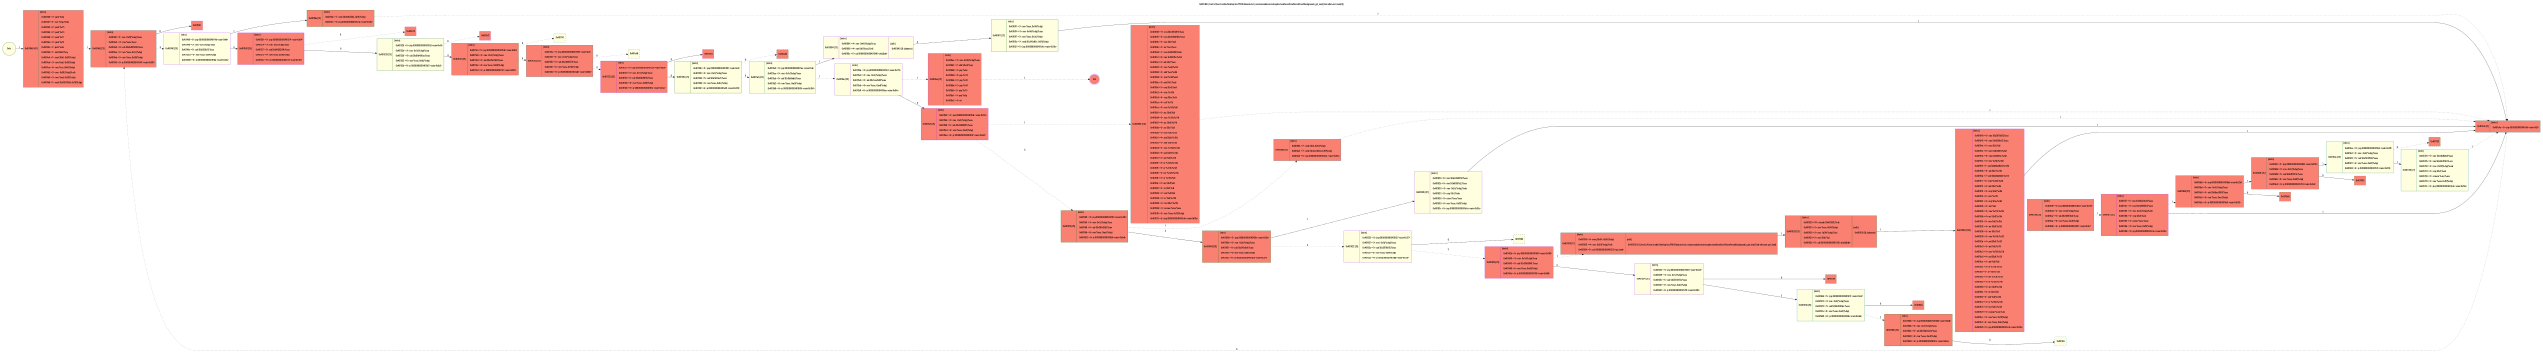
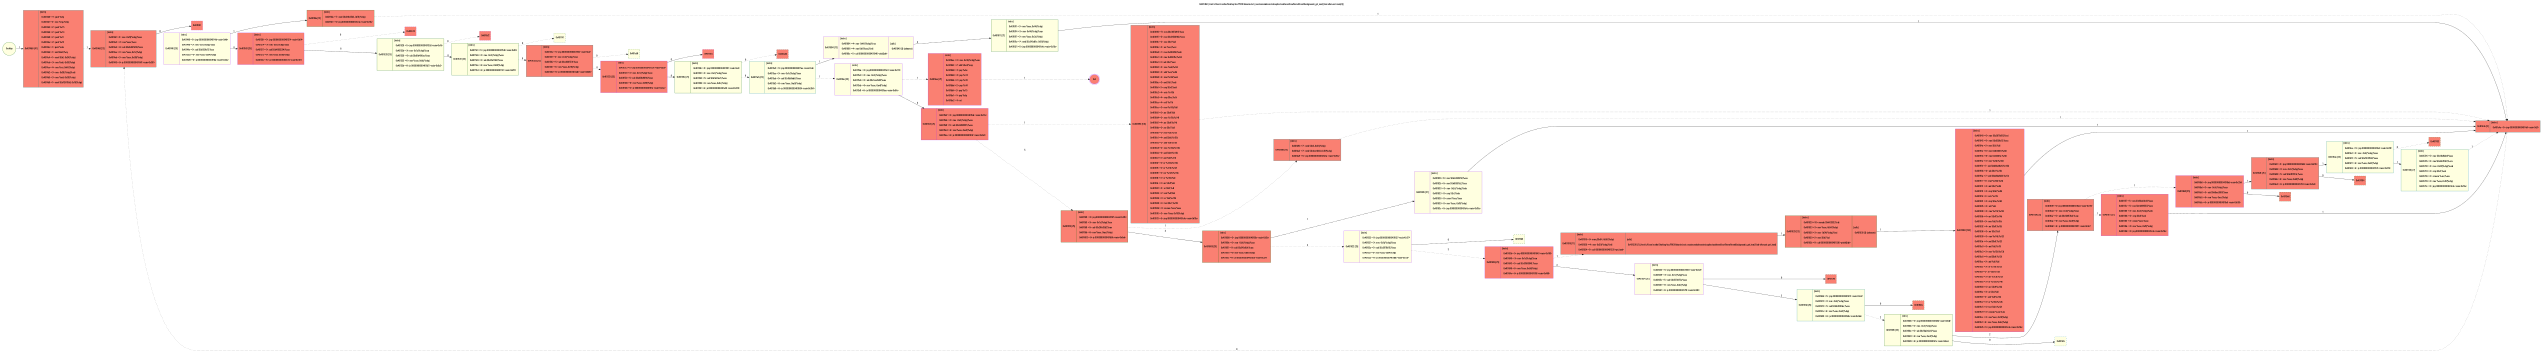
(9, 49) -> (9, 49)
(159, 49) -> none
(485, 59) -> (485, 59)
(2171, 204) -> (2129, 188)
none -> (2035, 320)
(1918, 330) -> (1918, 330)
